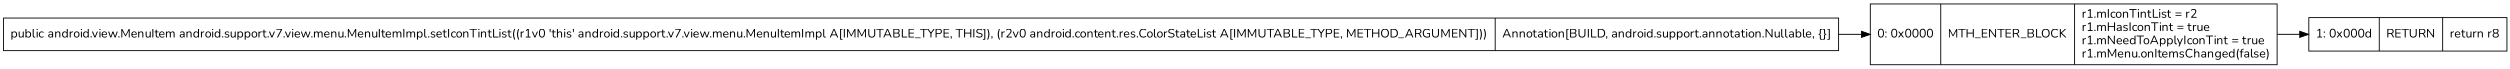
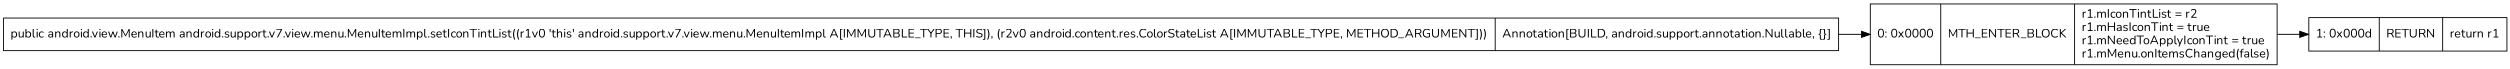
(2475, 34) -> (2475, 34)
